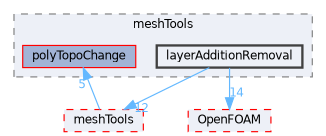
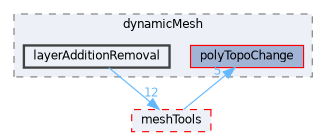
(163, 25) -> (163, 25)
(230, 121) -> none
